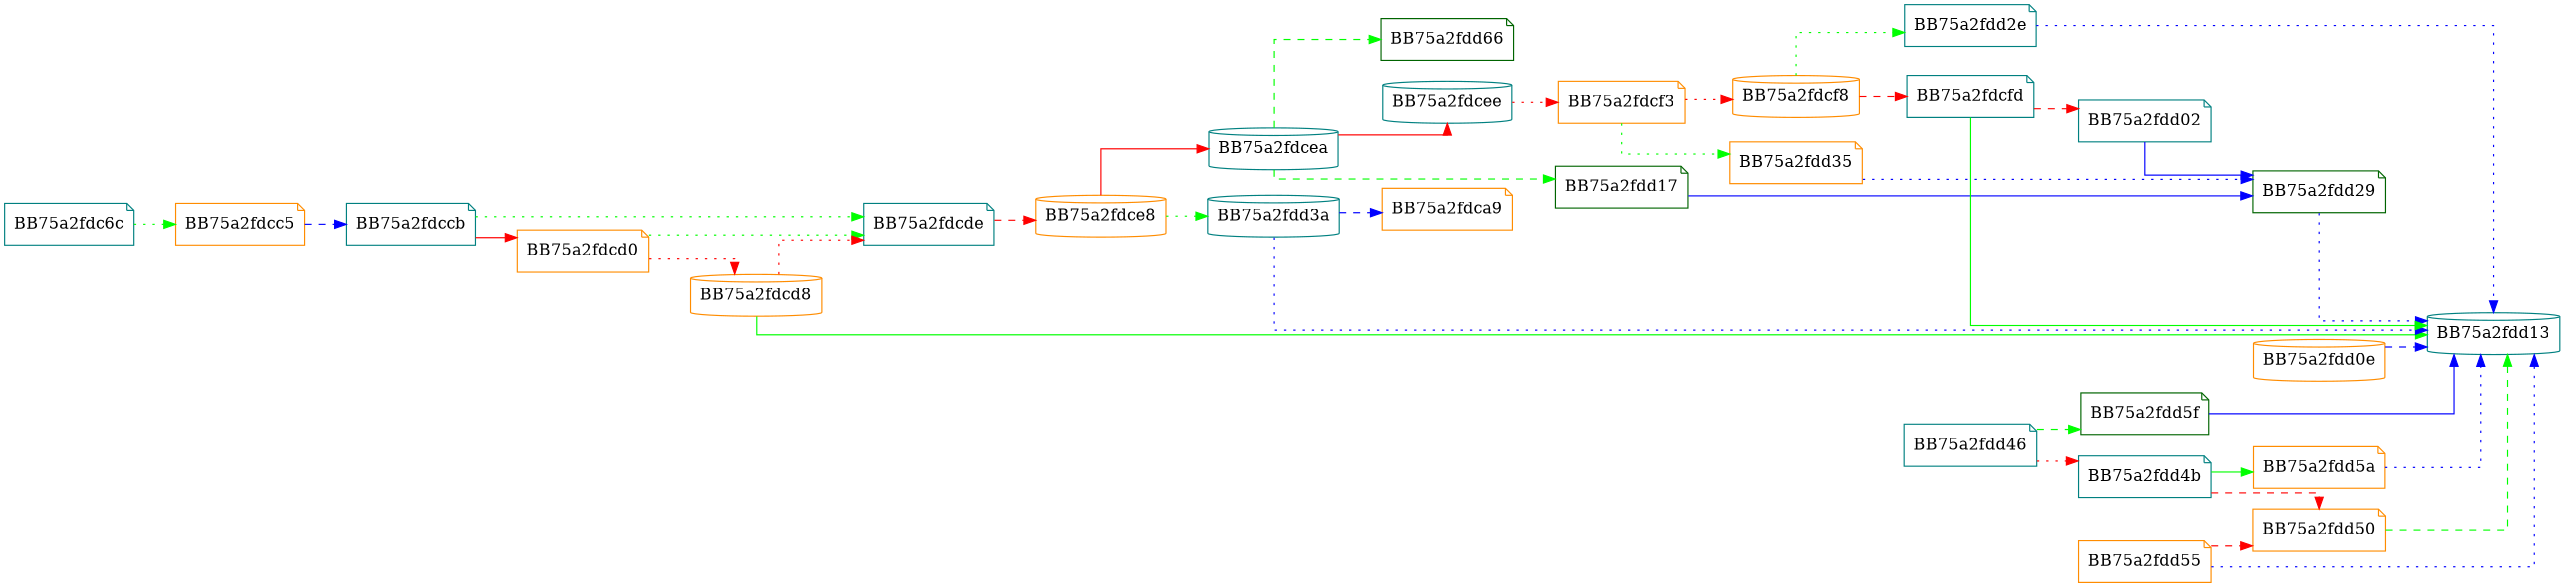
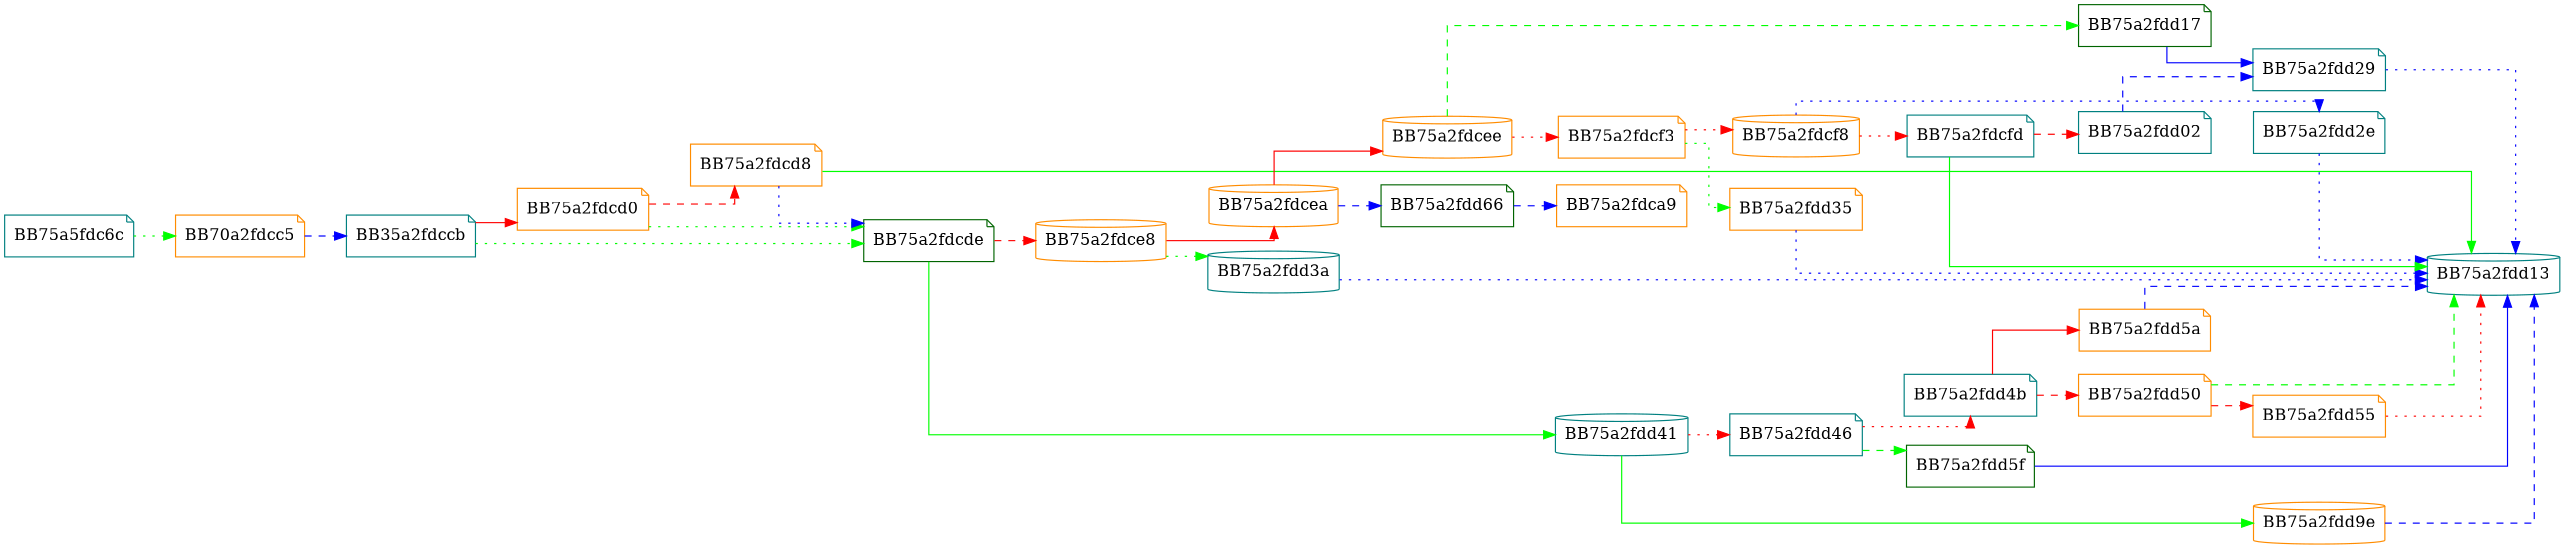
(1823, 33) -> (2051, 101)
(1278, 40) -> (1354, 206)
(1877, 96) -> (1877, 136)
(1447, 102) -> (1447, 137)
(1274, 149) -> (1274, 206)
(2176, 175) -> (2165, 77)
(1404, 179) -> (1712, 26)
(2052, 179) -> (2084, 273)
(2319, 192) -> (2319, 70)
(1355, 213) -> (1529, 206)
(69, 224) -> (69, 236)
(240, 224) -> (240, 236)
(411, 224) -> (411, 236)
(929, 224) -> (929, 241)
(779, 245) -> (779, 219)
(694, 259) -> (695, 204)
(756, 295) -> (756, 165)
(2319, 360) -> (2319, 523)
none -> (1622, 435)
(2481, 465) -> (2269, 286)
(2226, 472) -> (2008, 330)
(2226, 546) -> (2226, 406)
(2473, 567) -> (2481, 409)
